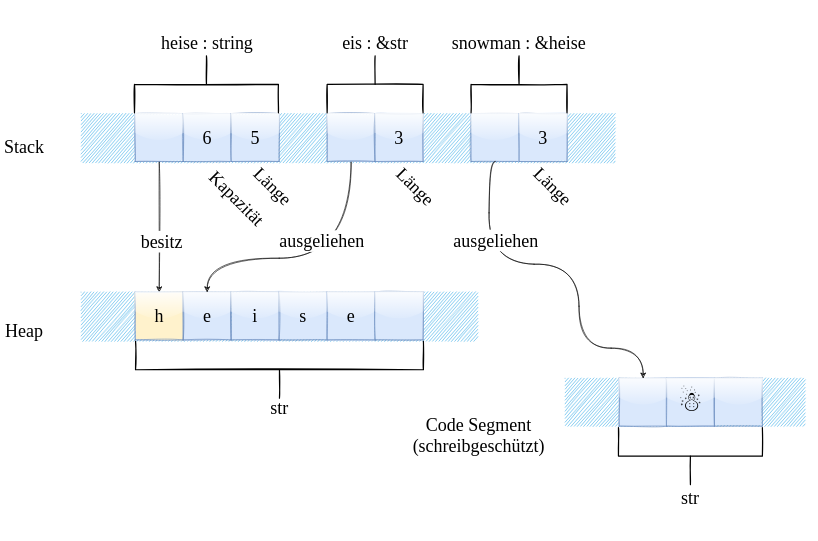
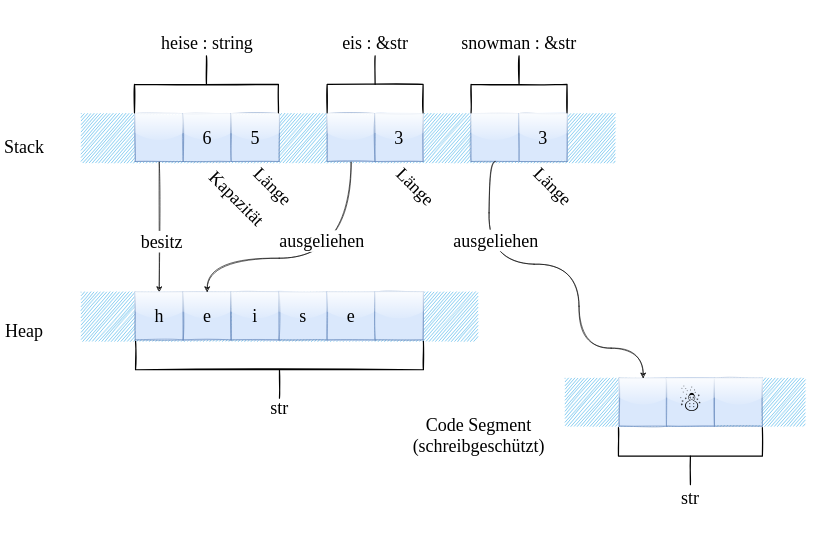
(519, 42) -> (519, 42)
(159, 316) -> (159, 316)
